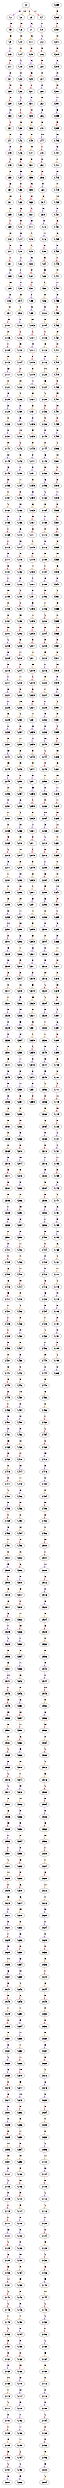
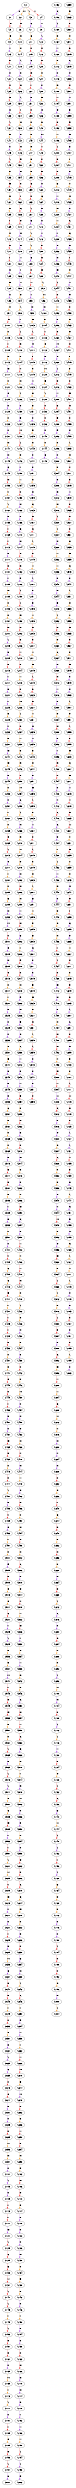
(44, 467) -> none
